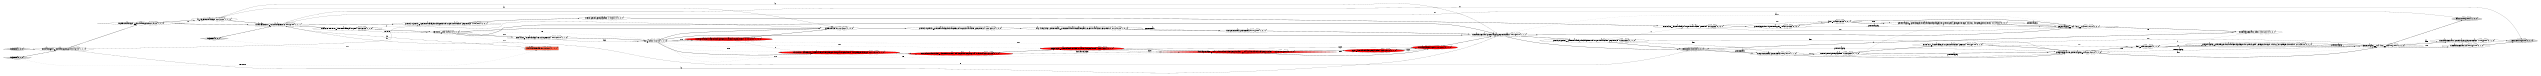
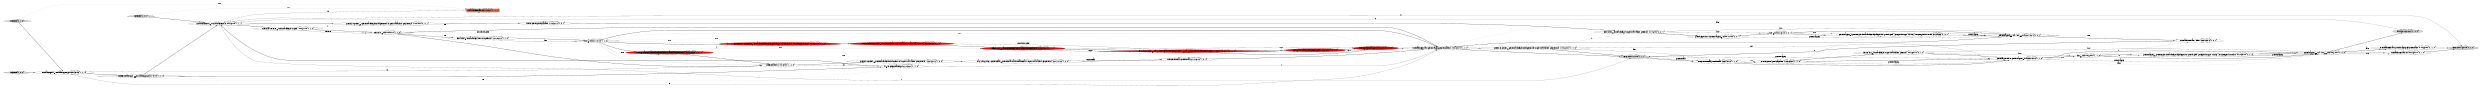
(526, 8) -> (839, 66)
(542, 31) -> (483, 32)
(739, 31) -> (676, 63)
(242, 65) -> (219, 4)
